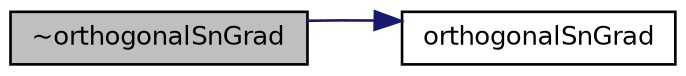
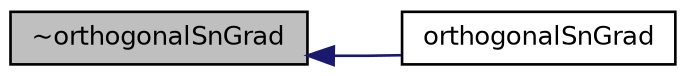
(341, 20) -> (367, 56)
